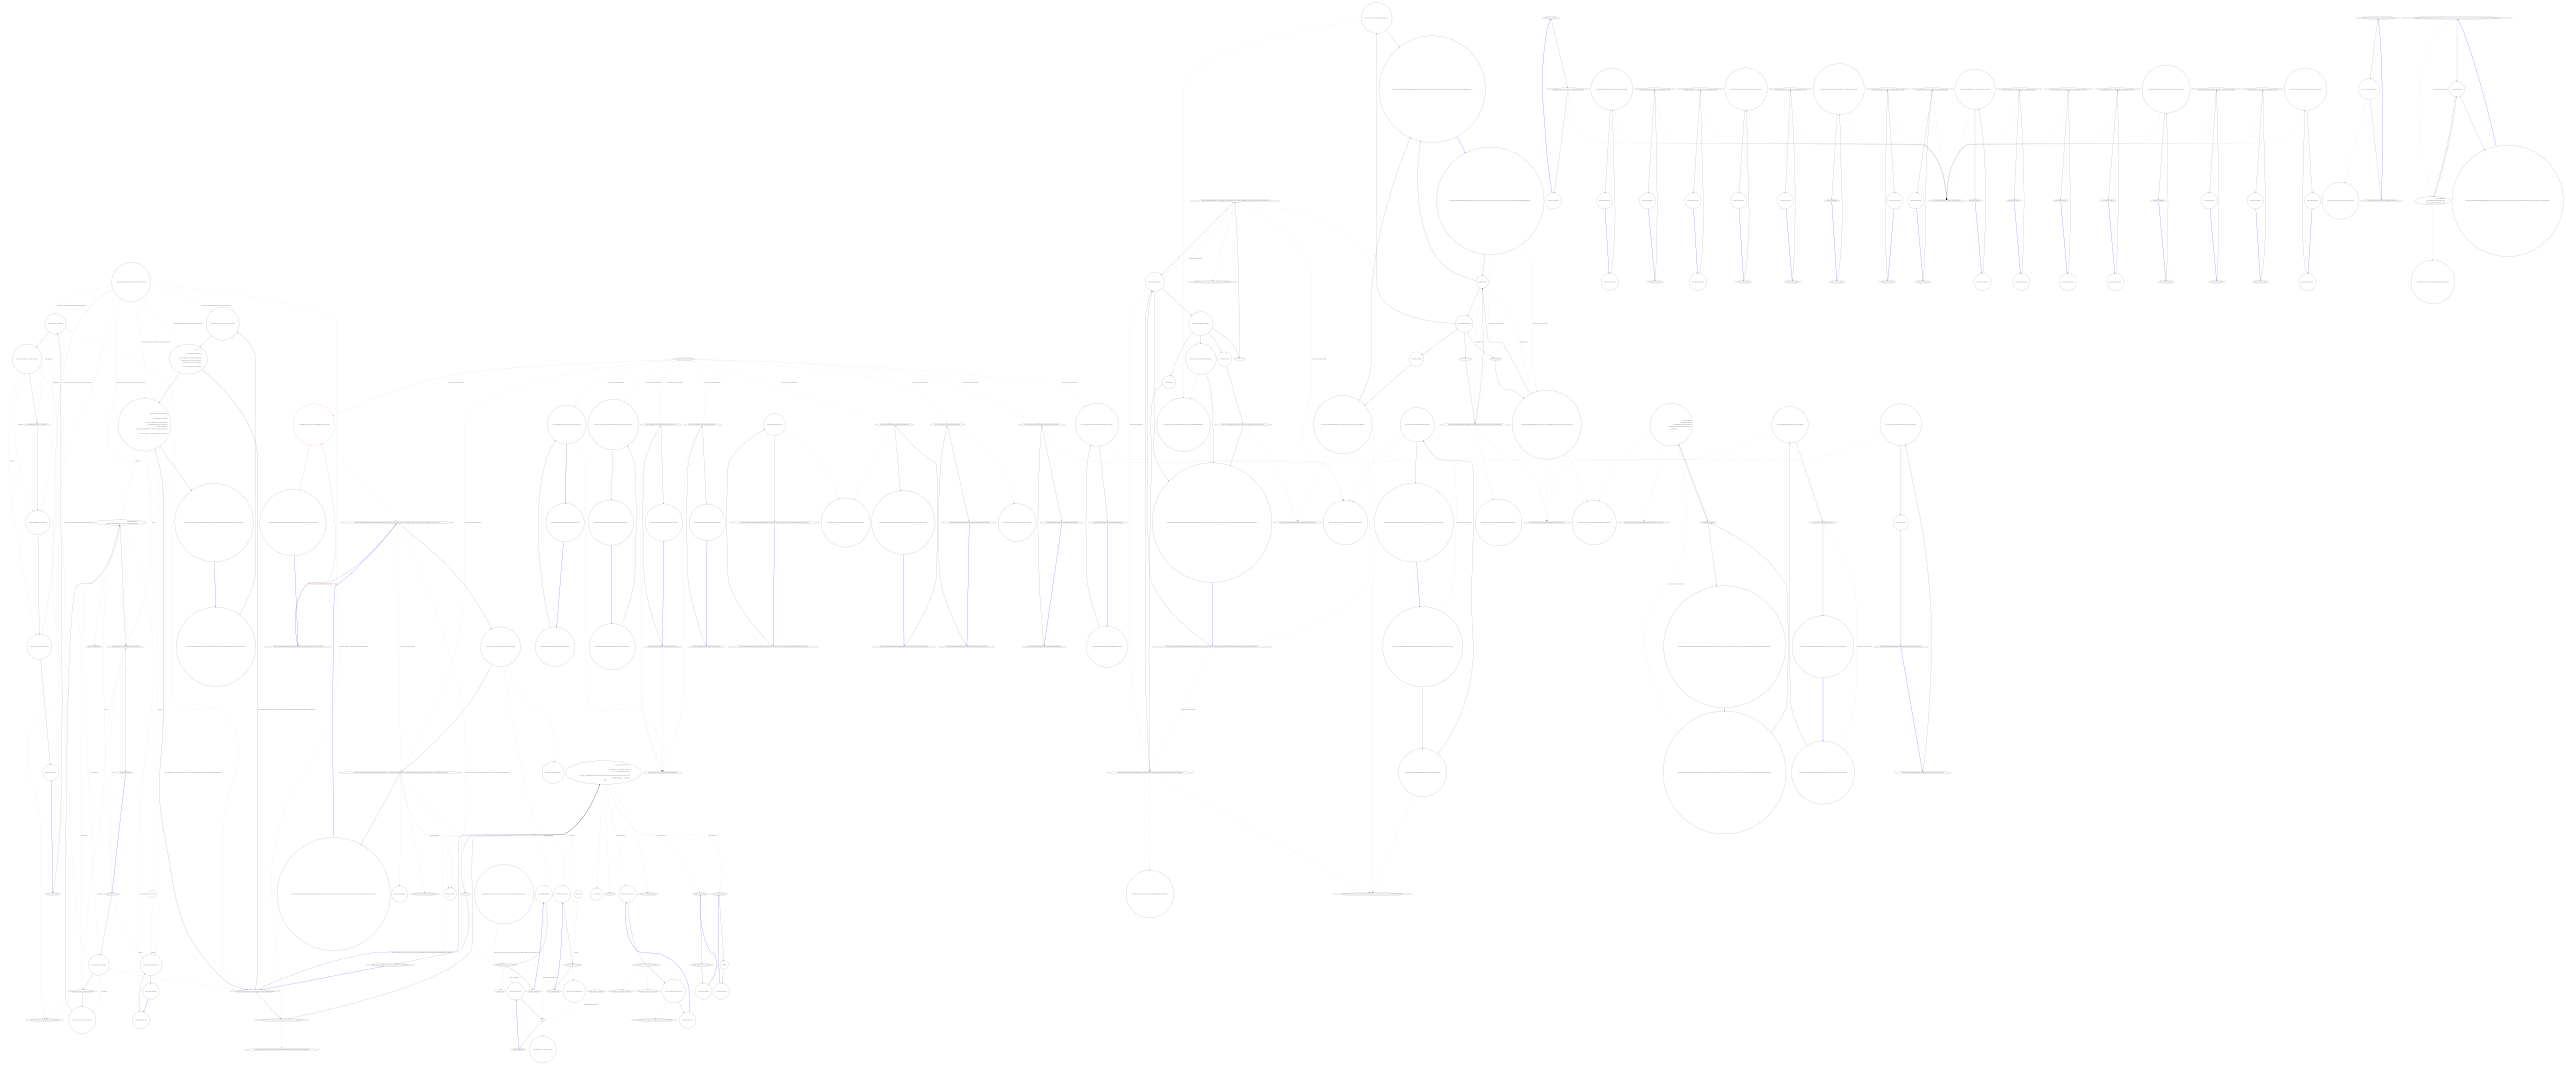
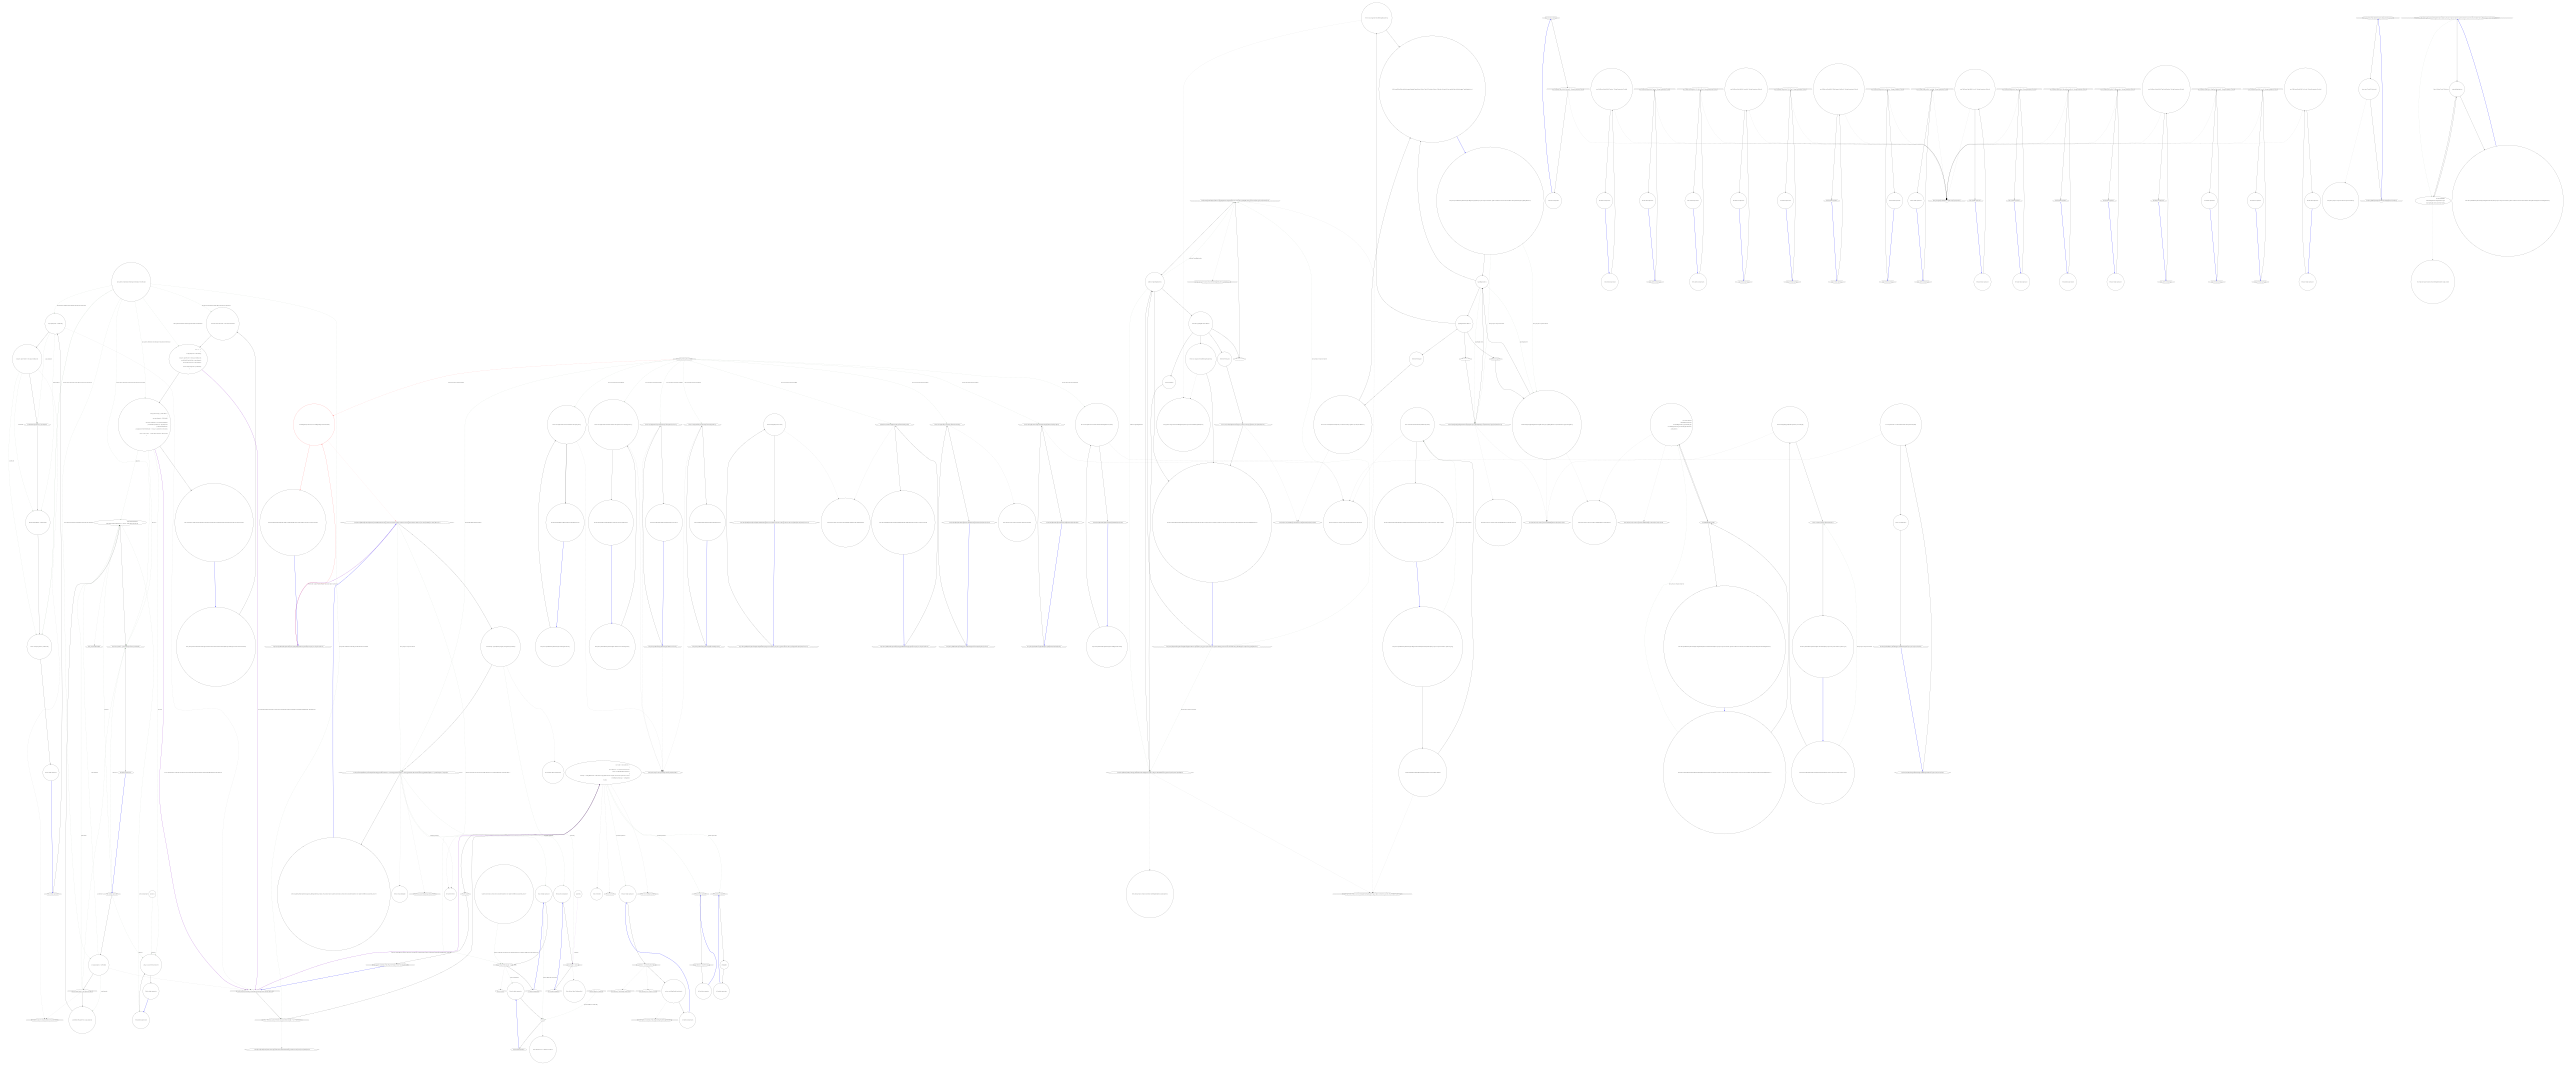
(704, 389) -> (686, 393)
